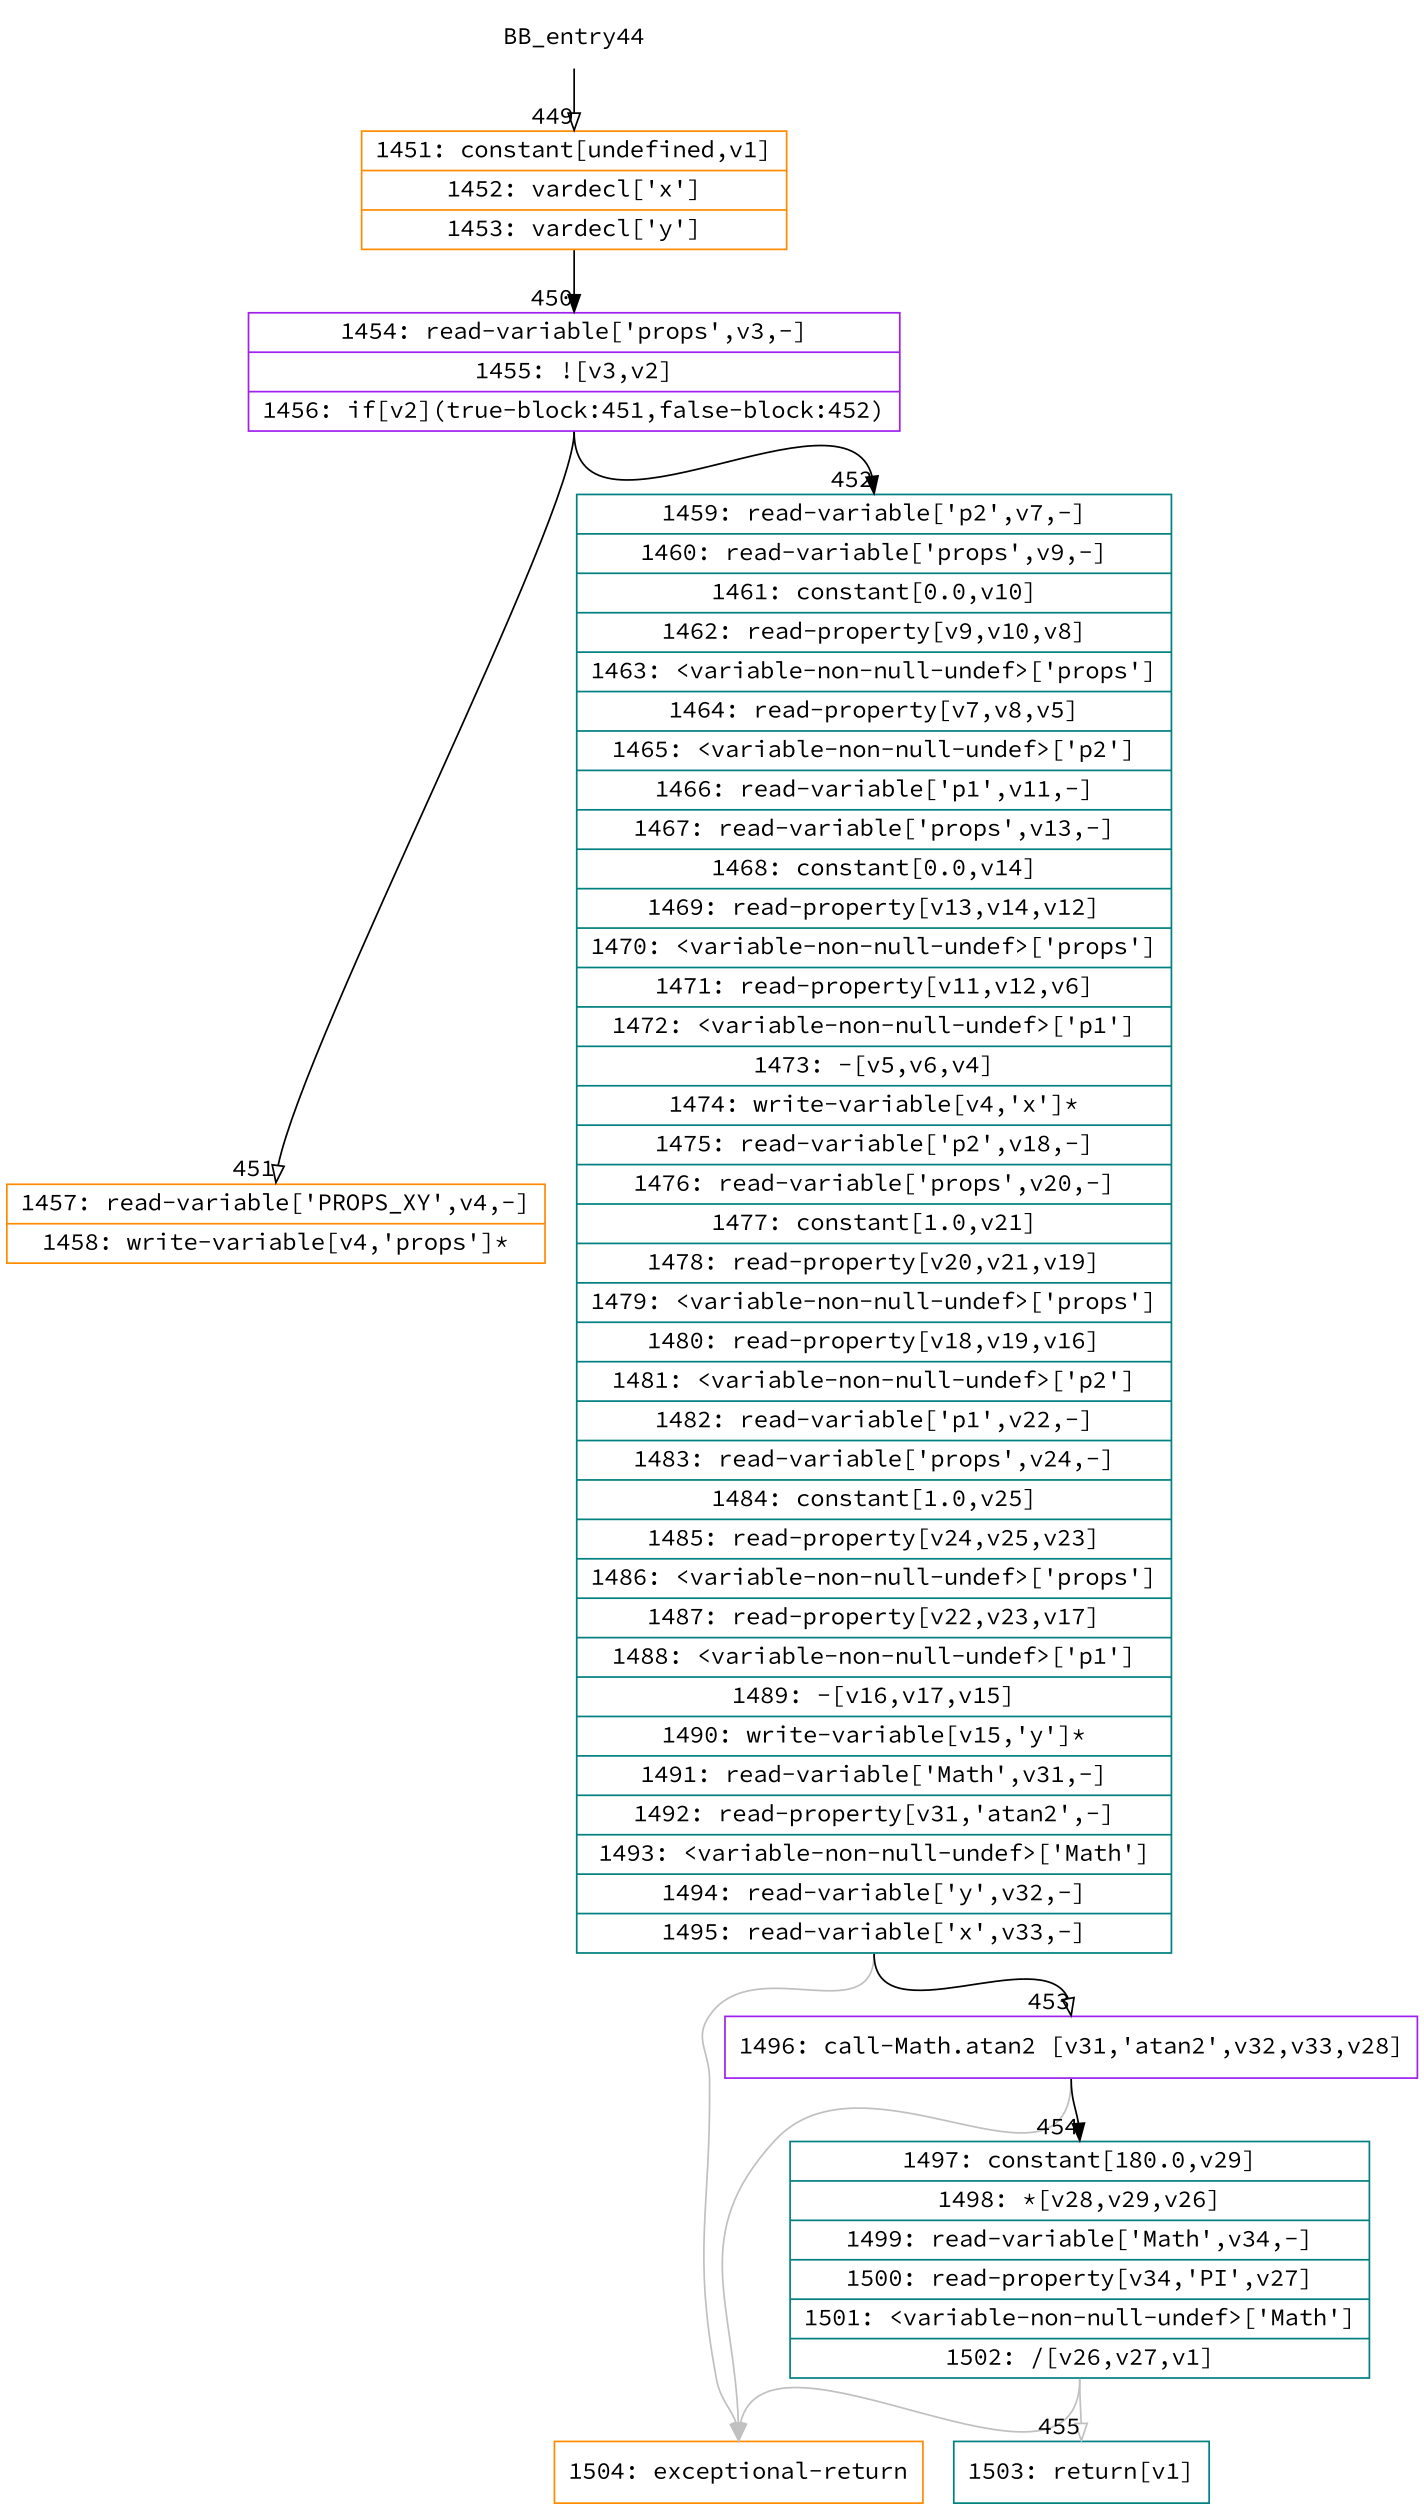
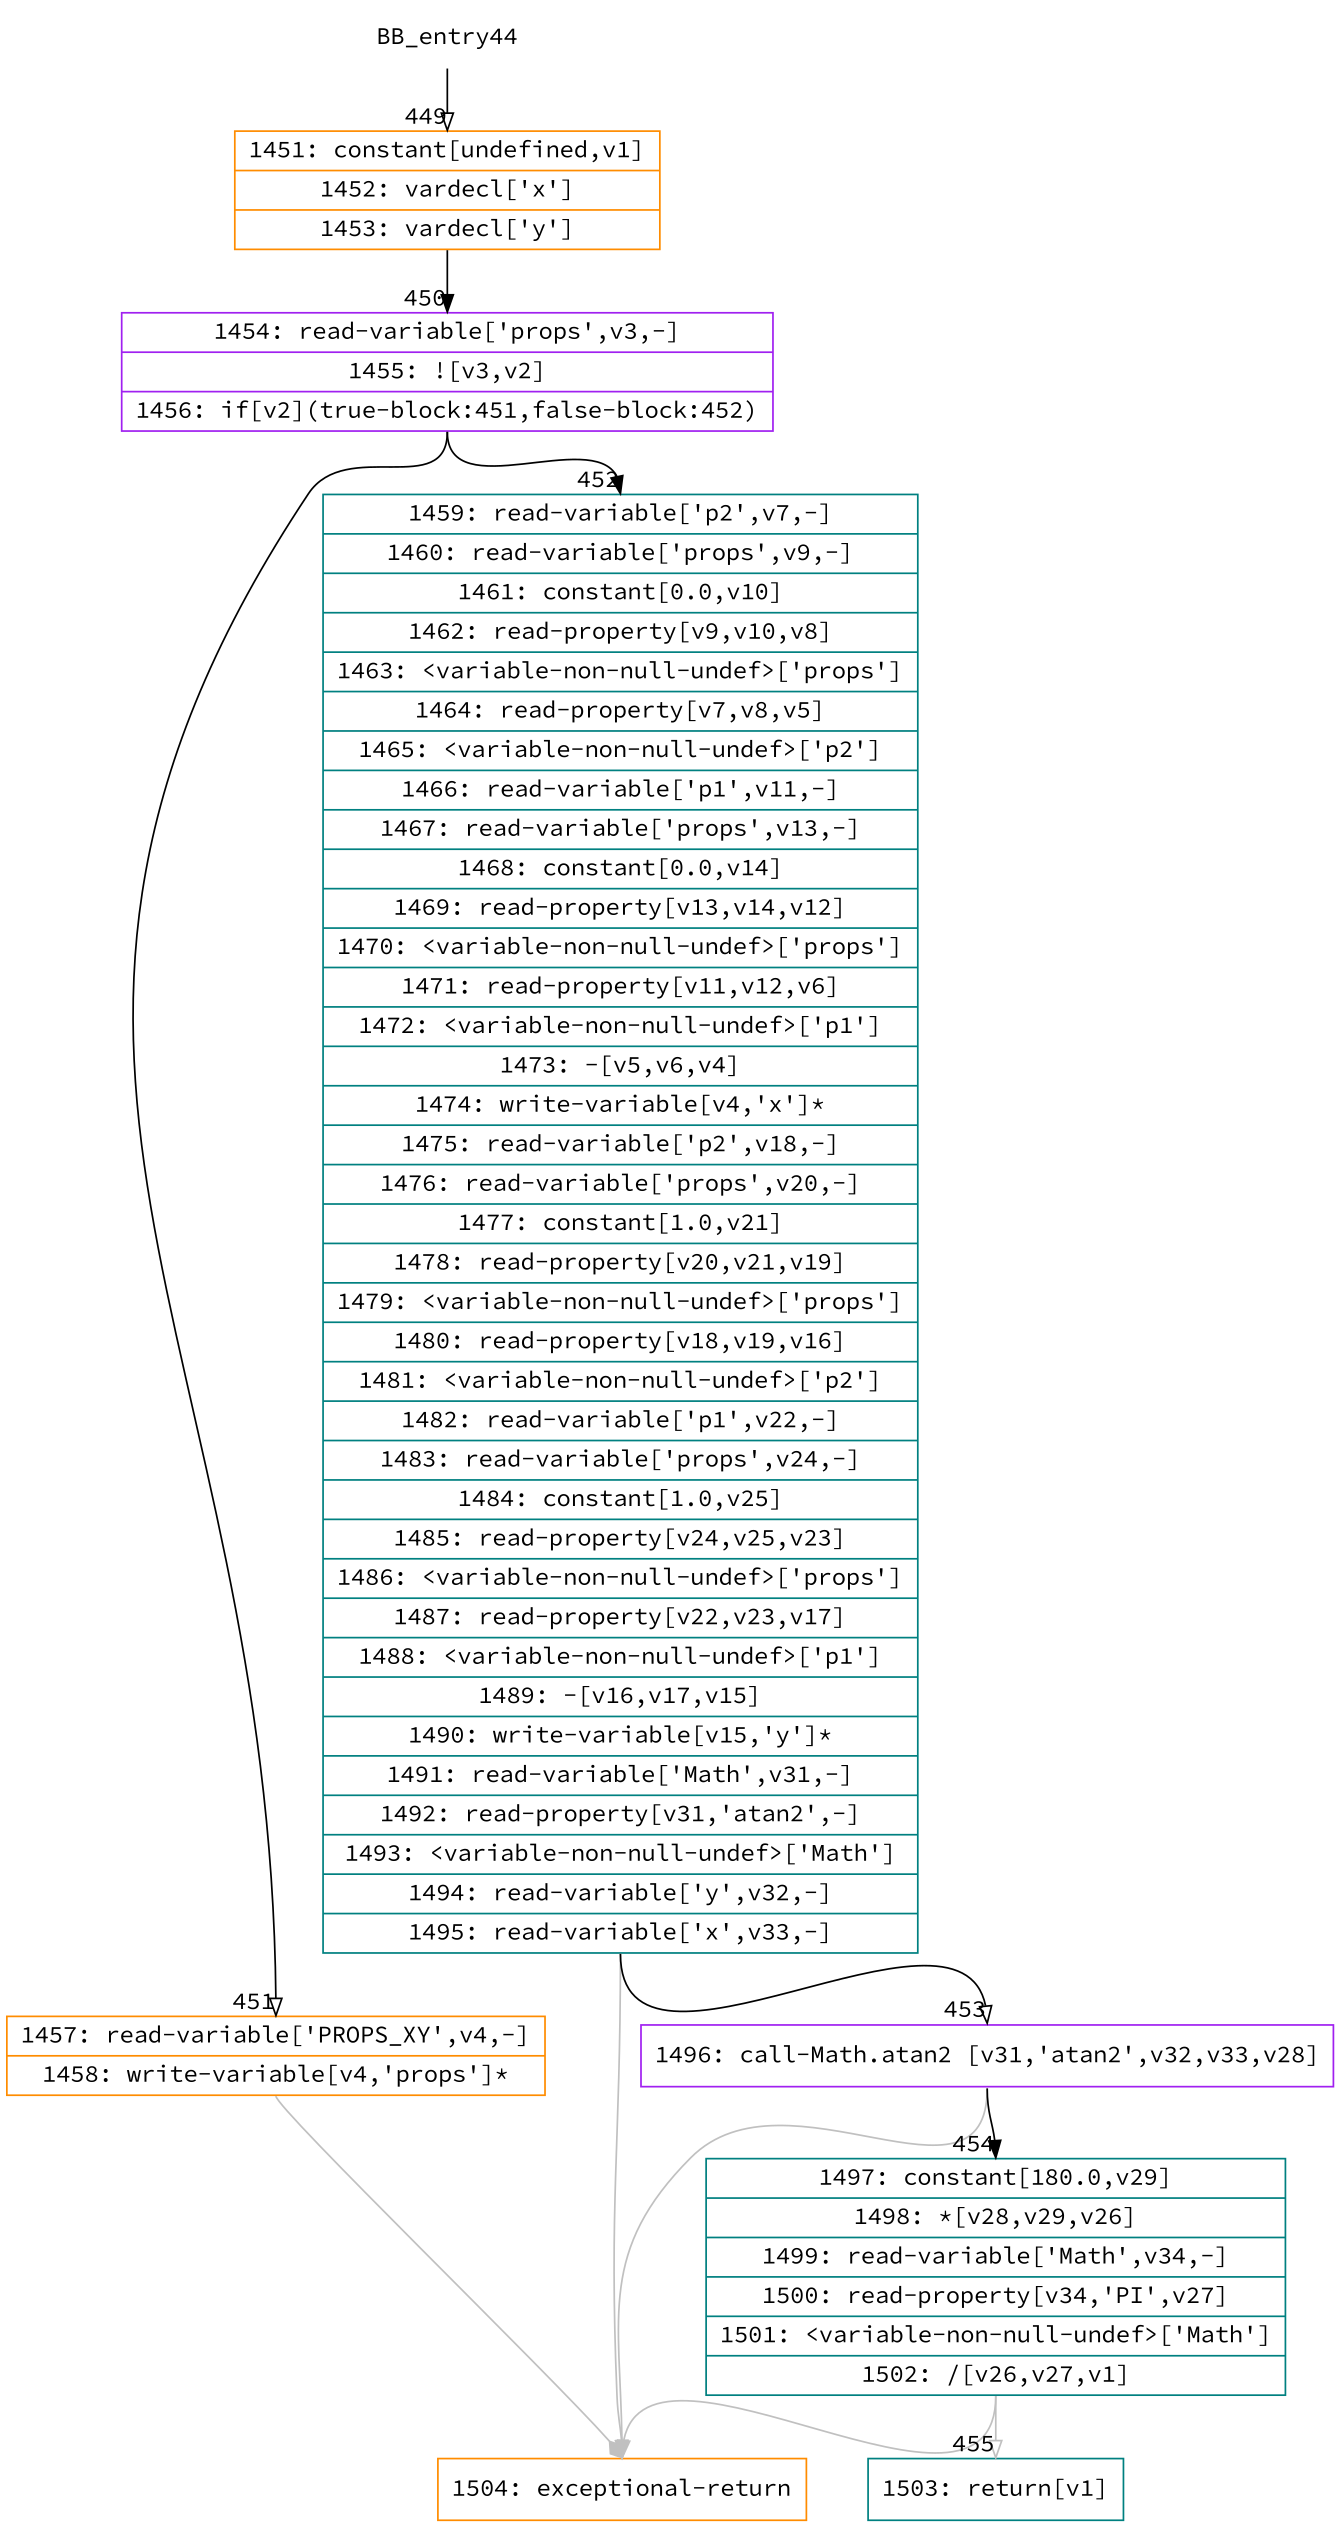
none -> (442, 2269)
